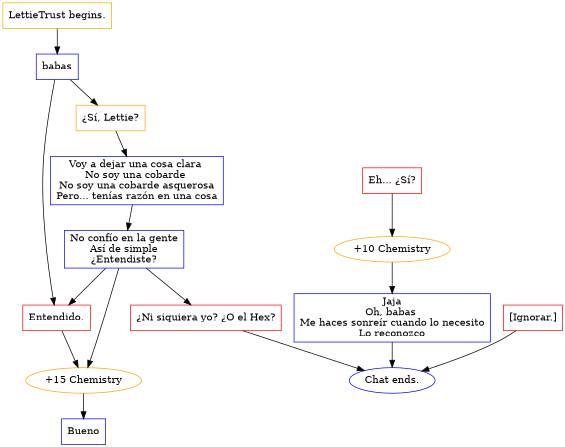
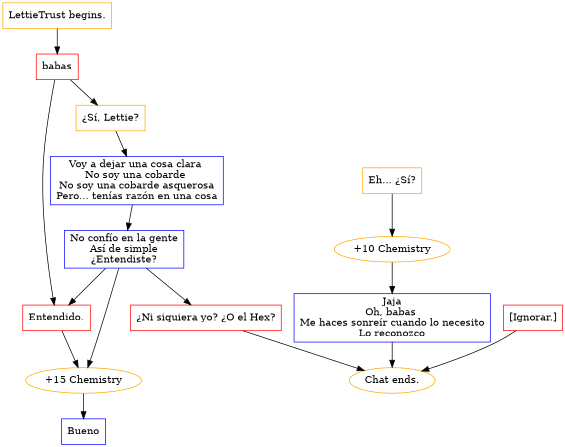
(57, 67) -> (57, 67)
(392, 181) -> (392, 181)
(392, 380) -> (392, 380)
